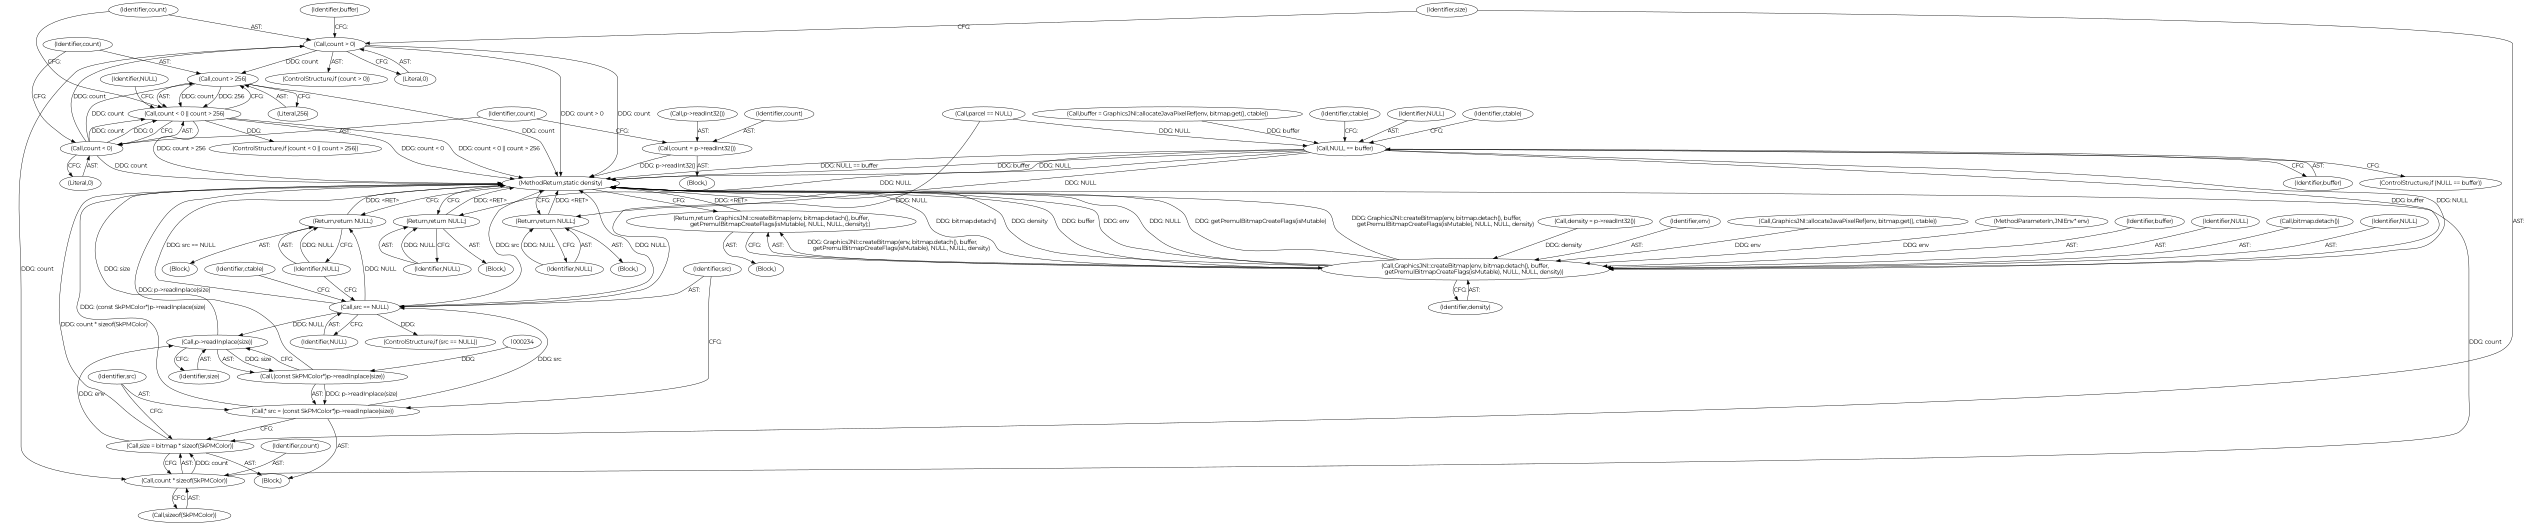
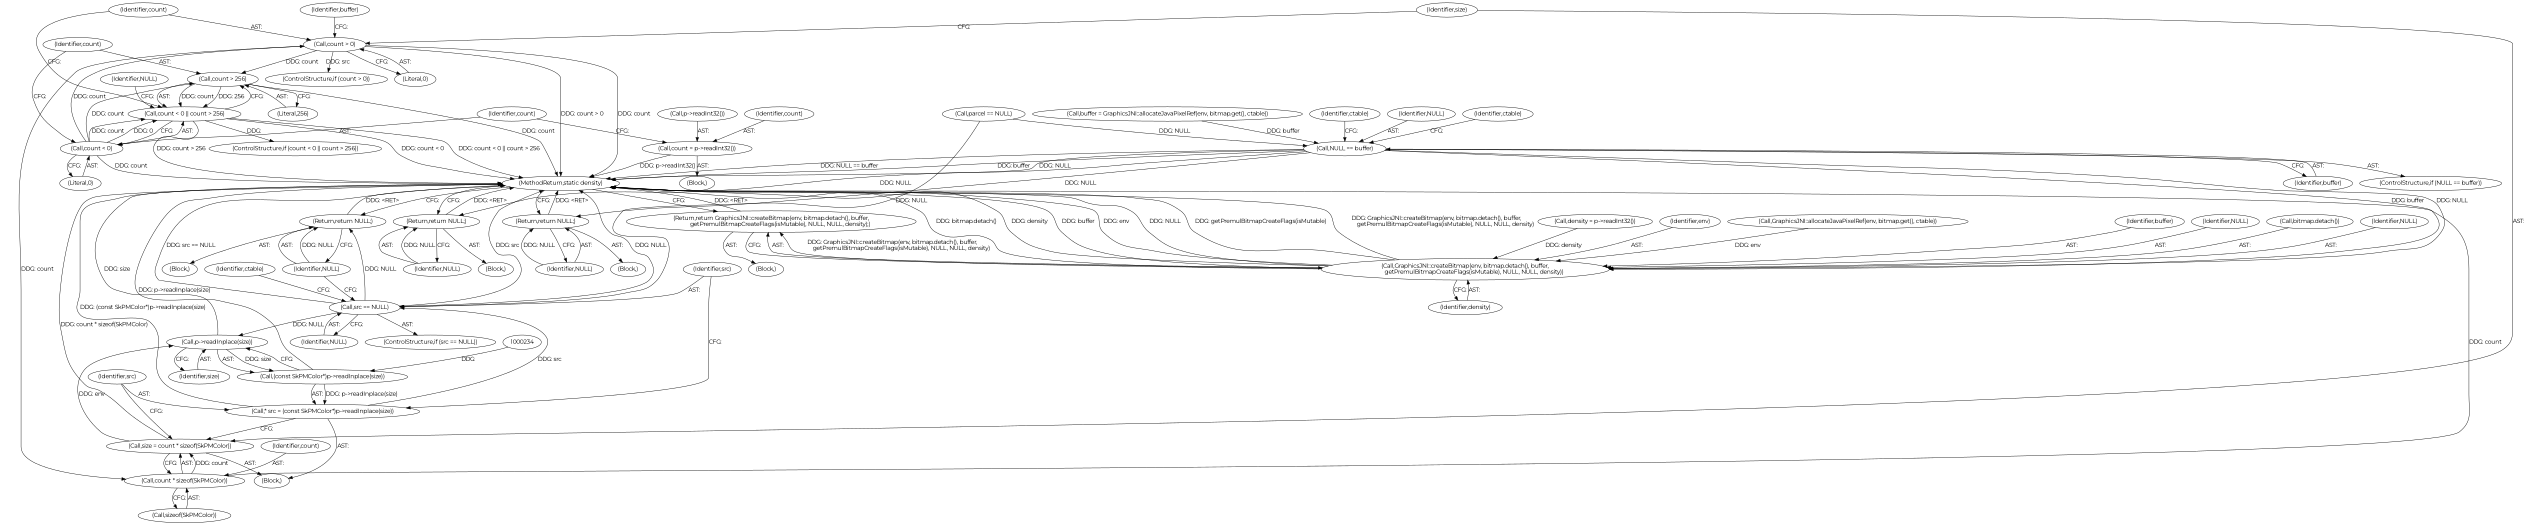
(338, 62) -> (338, 62)
(2374, 166) -> (2374, 166)
(2042, 222) -> none
(408, 325) -> (408, 325)
(180, 446) -> (180, 446)
